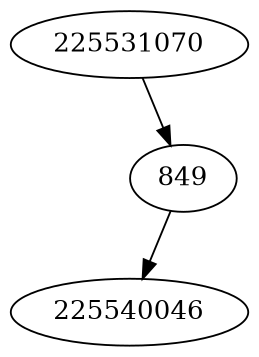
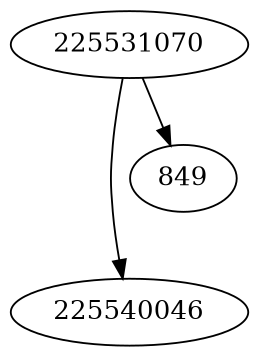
(160, 236) -> (111, 169)
